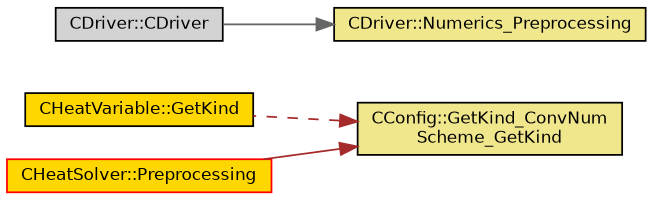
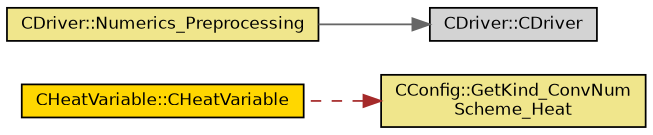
(270, 24) -> (365, 24)
(139, 110) -> (163, 101)
(490, 129) -> (513, 101)
(139, 176) -> none
